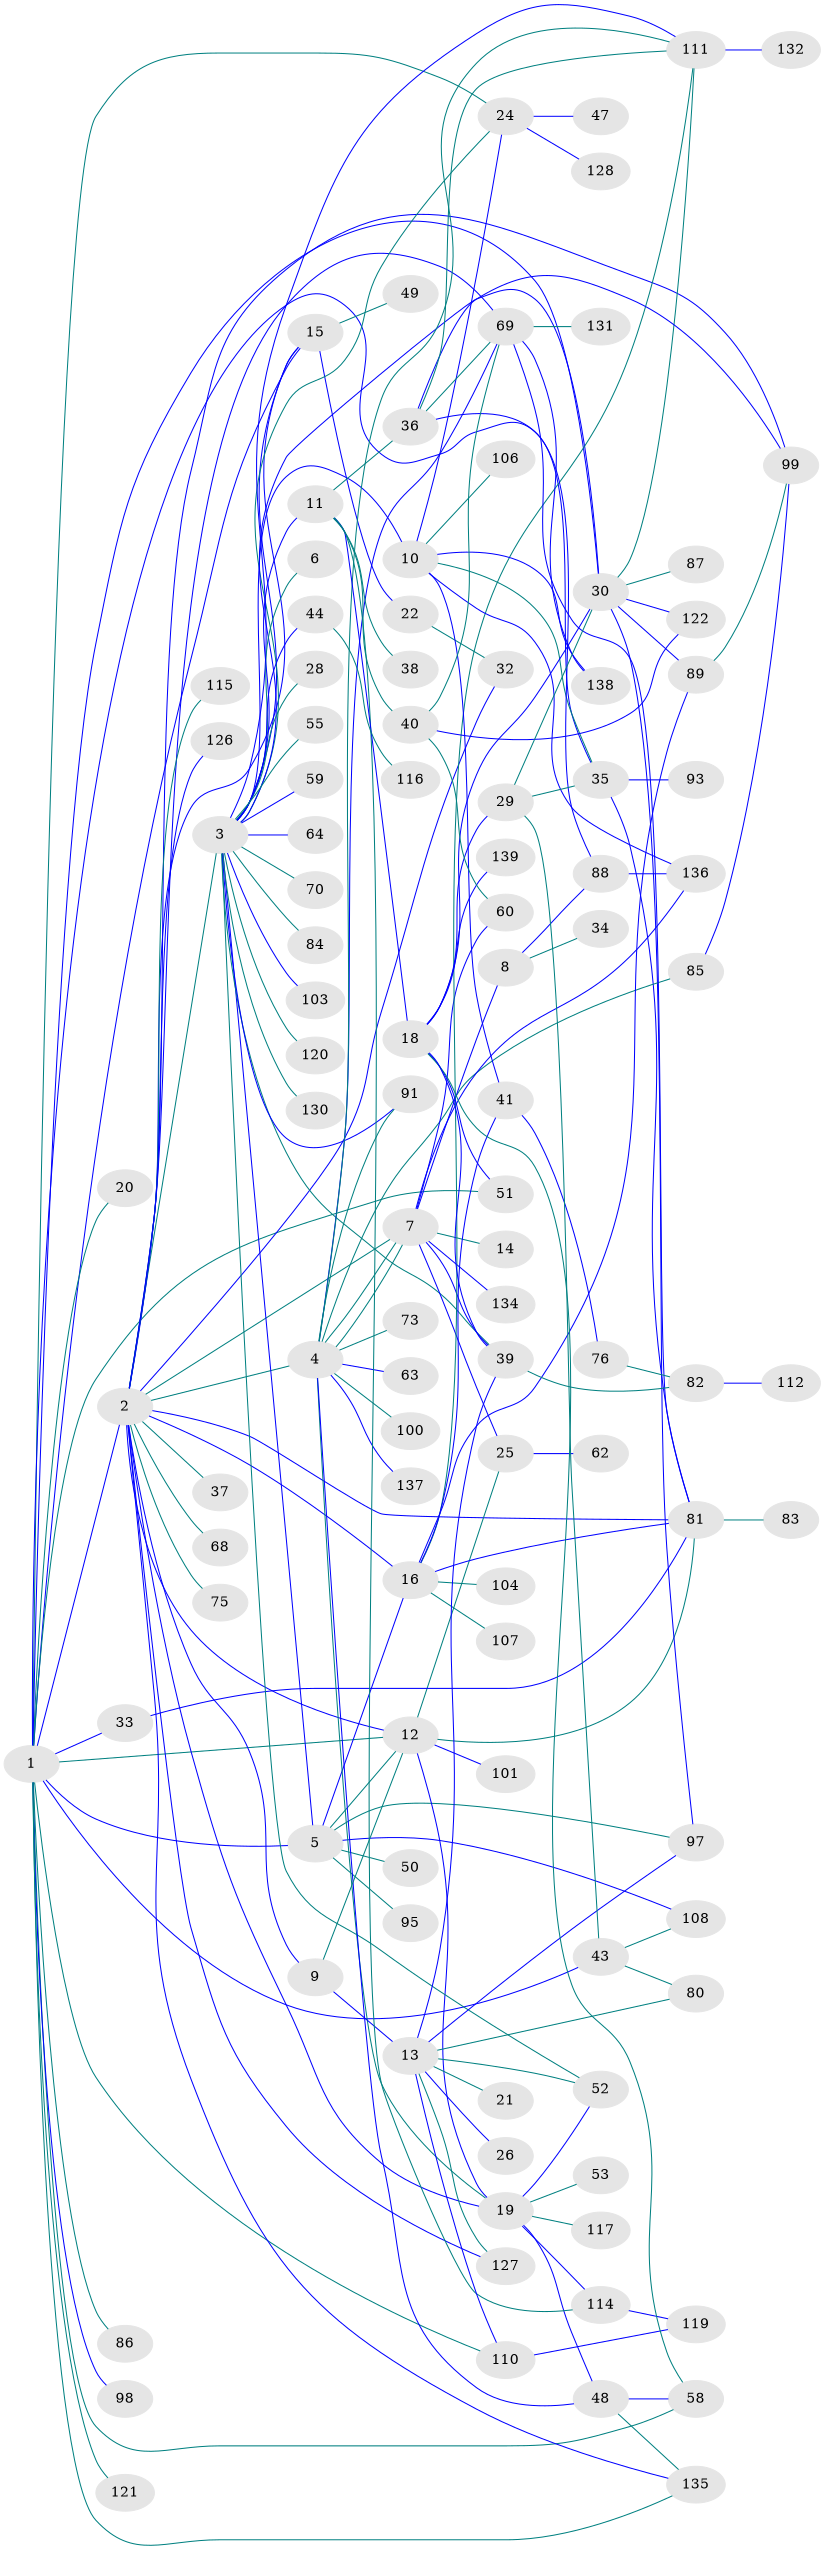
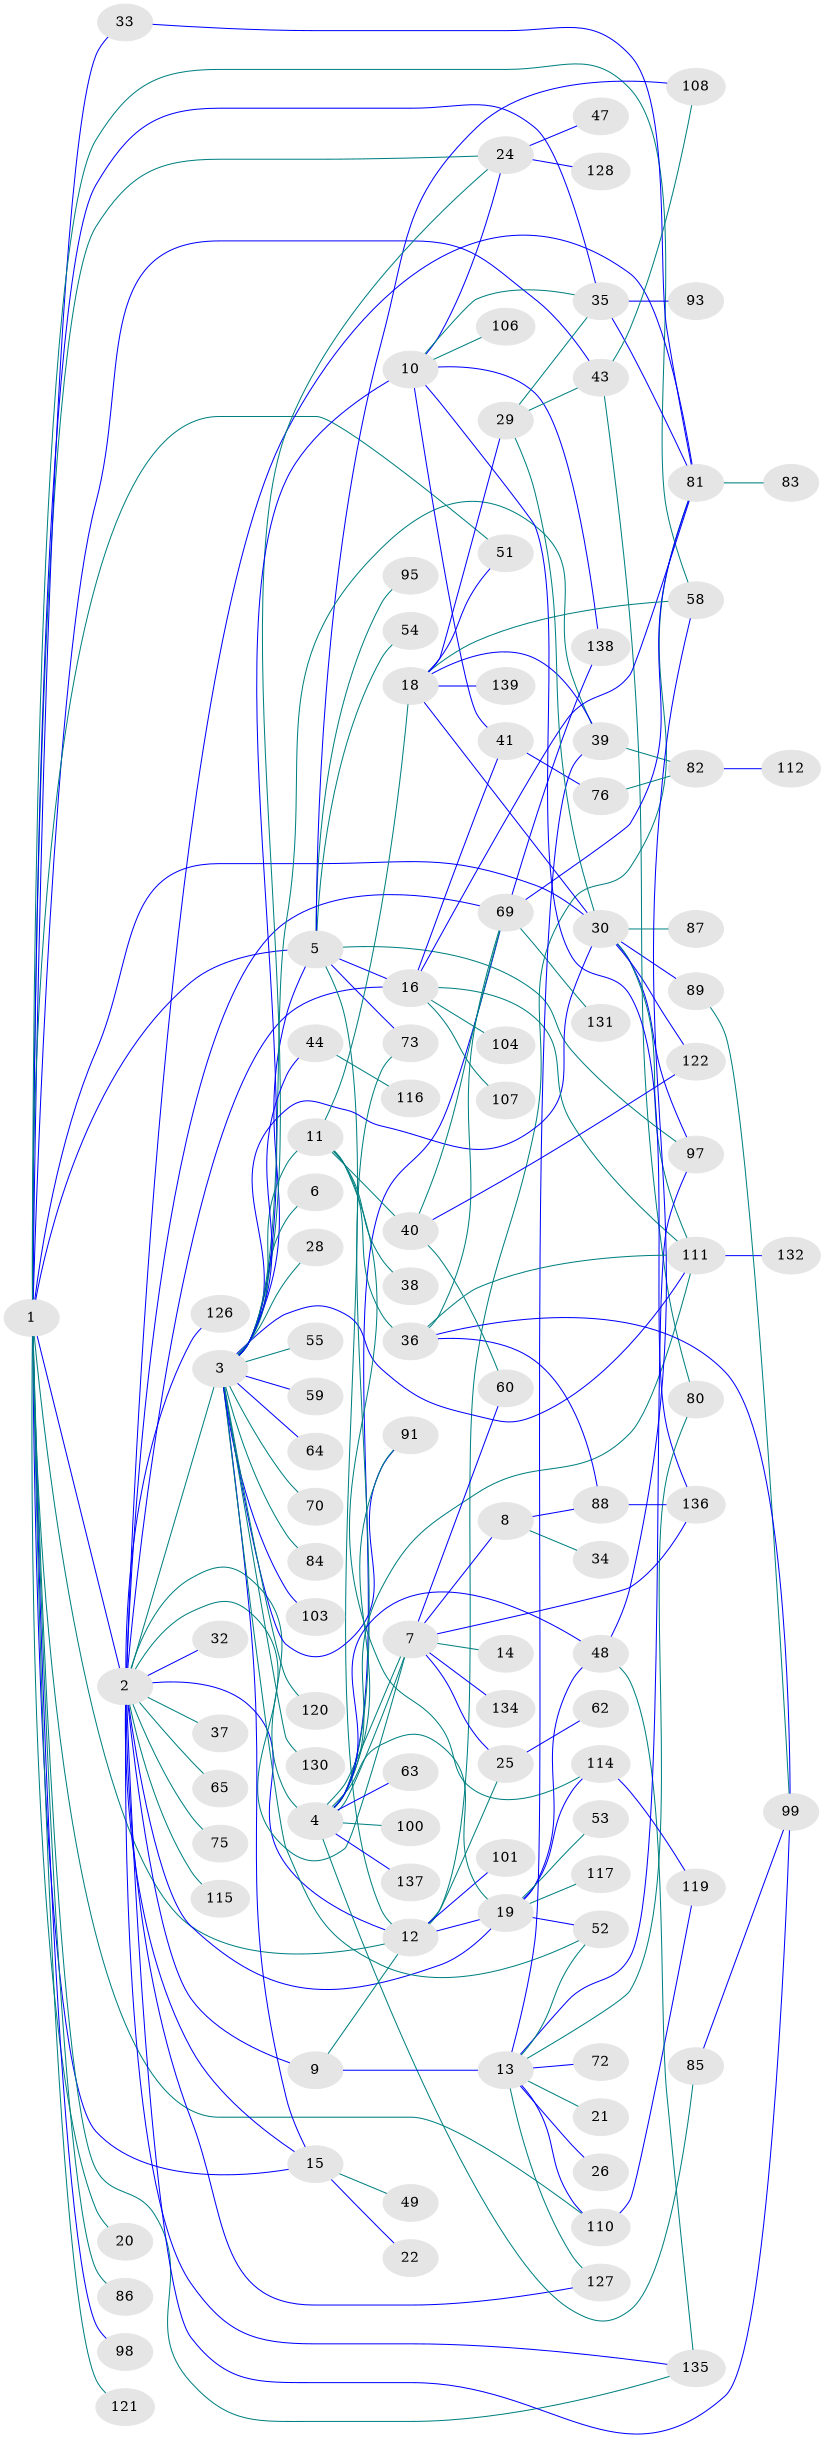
(466, 647) -> none
(266, 669) -> (268, 1253)
(379, 793) -> (380, 915)
none -> (369, 1003)
(628, 1157) -> none
(450, 1277) -> none
(220, 1548) -> (220, 1788)
(411, 1868) -> (411, 631)
none -> (601, 2062)
